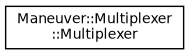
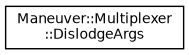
(95, 28) -> (95, 28)
